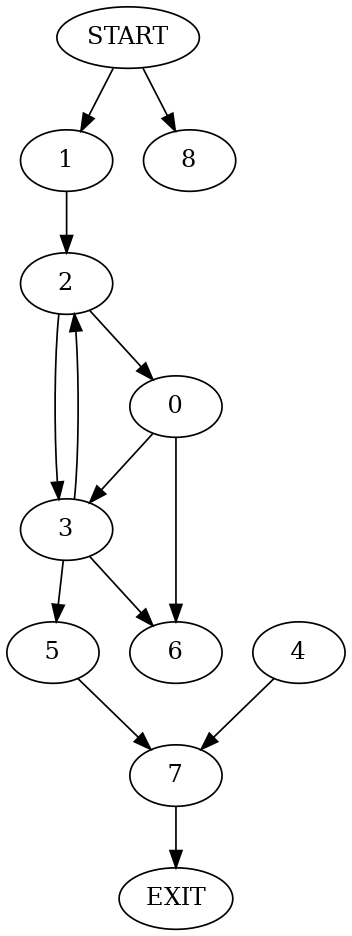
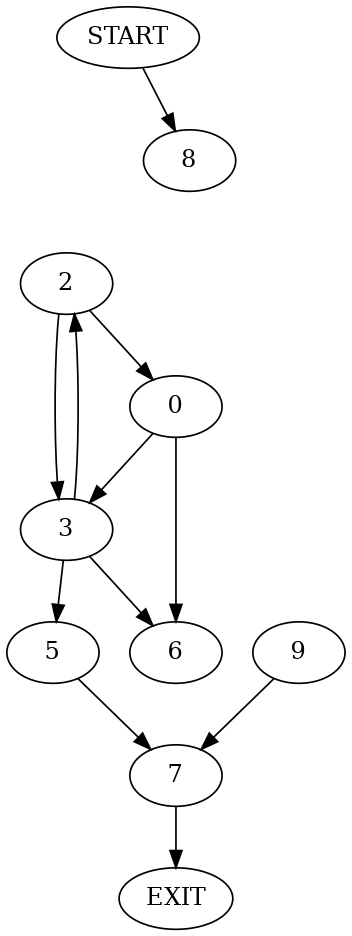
(67, 161) -> none
(299, 653) -> (299, 653)
